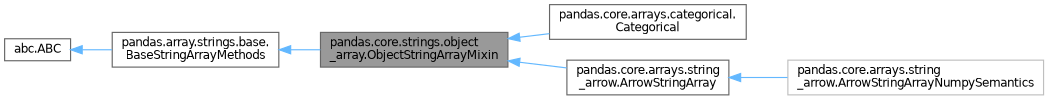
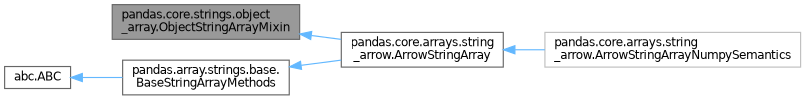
(648, 22) -> none
(306, 50) -> (321, 63)
